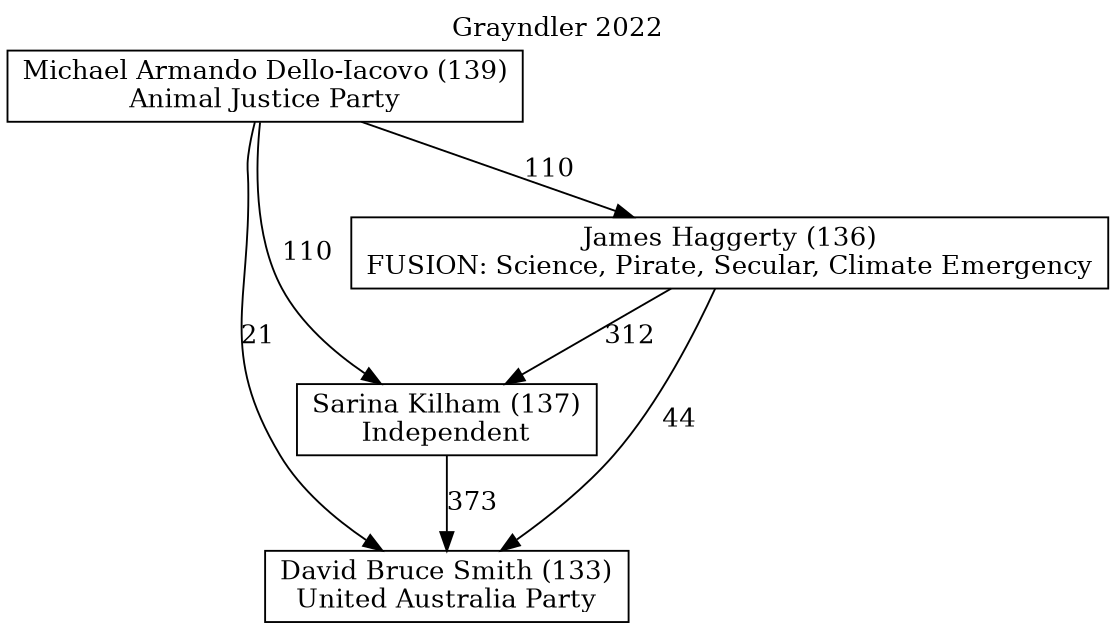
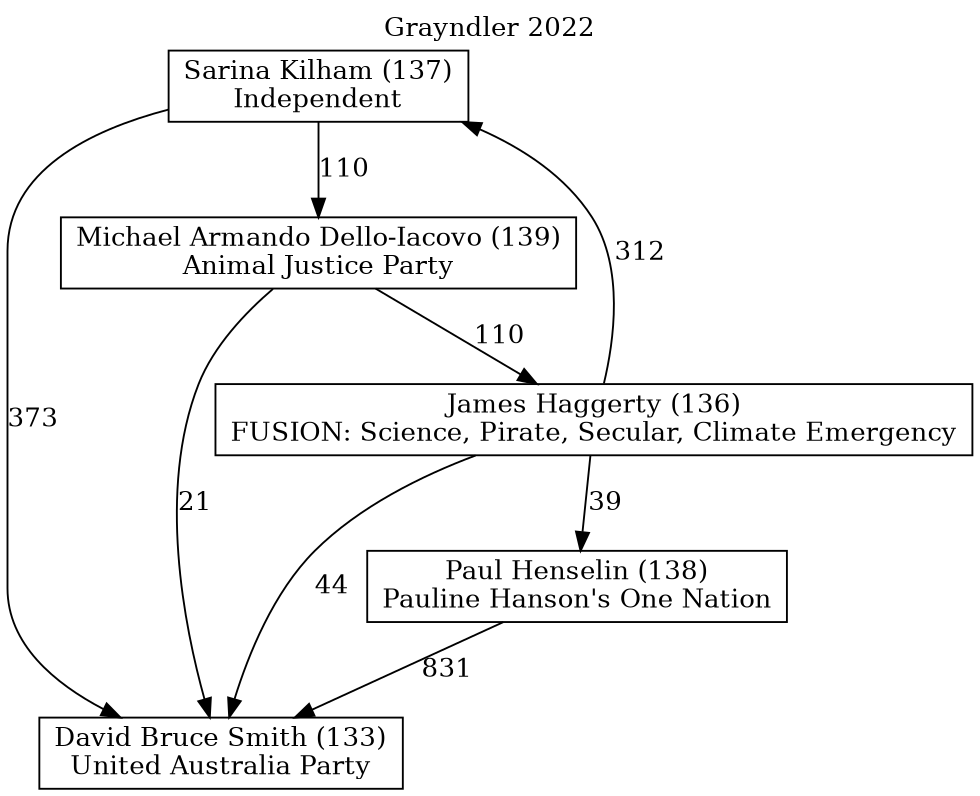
(272, 266) -> (319, 160)
none -> (577, 586)
